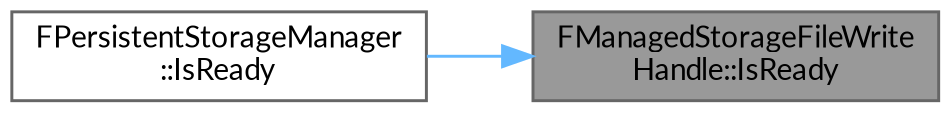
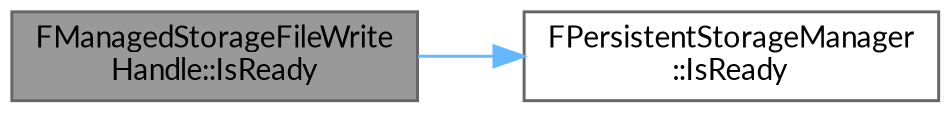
(464, 56) -> (456, 56)
